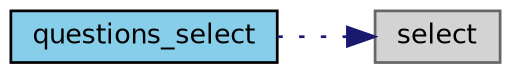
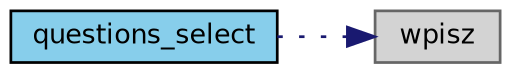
(438, 37) -> (438, 37)
